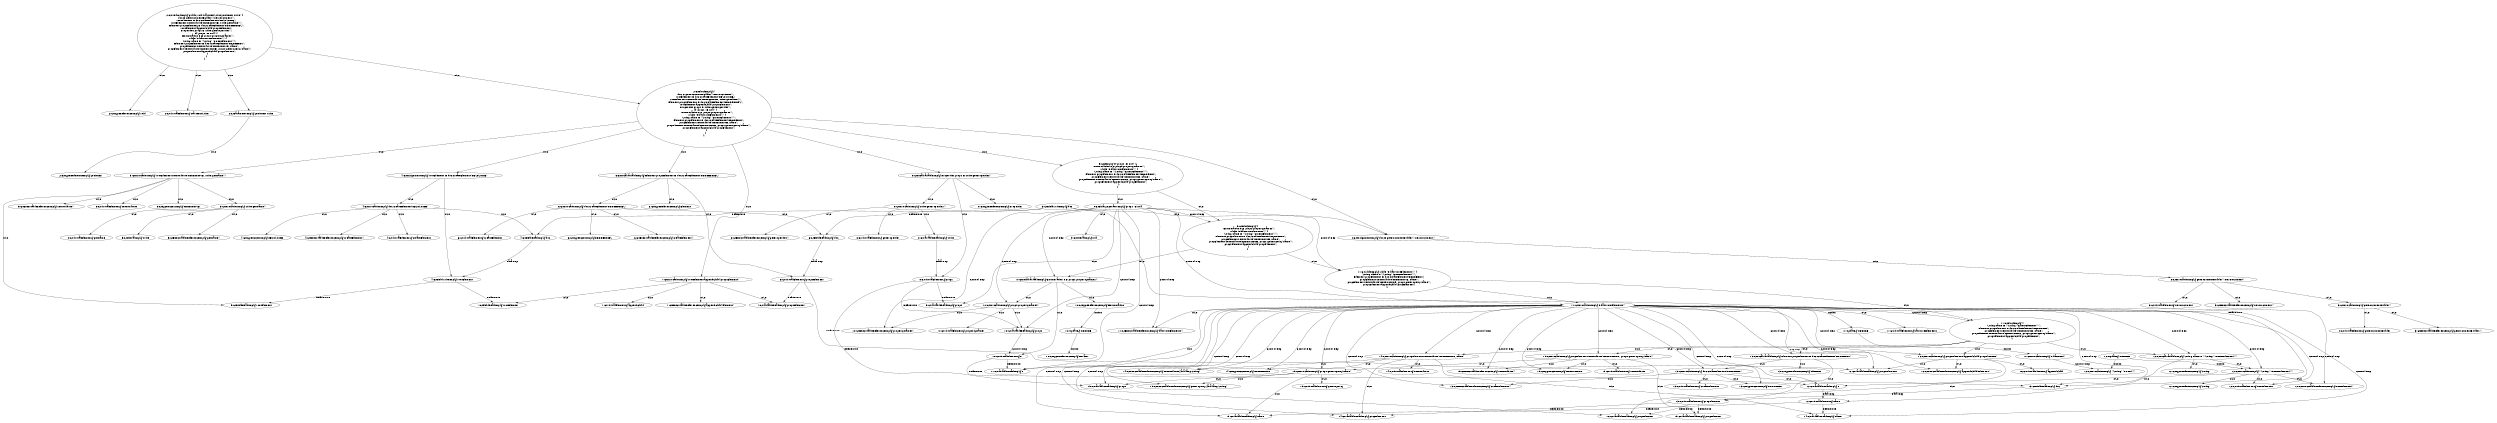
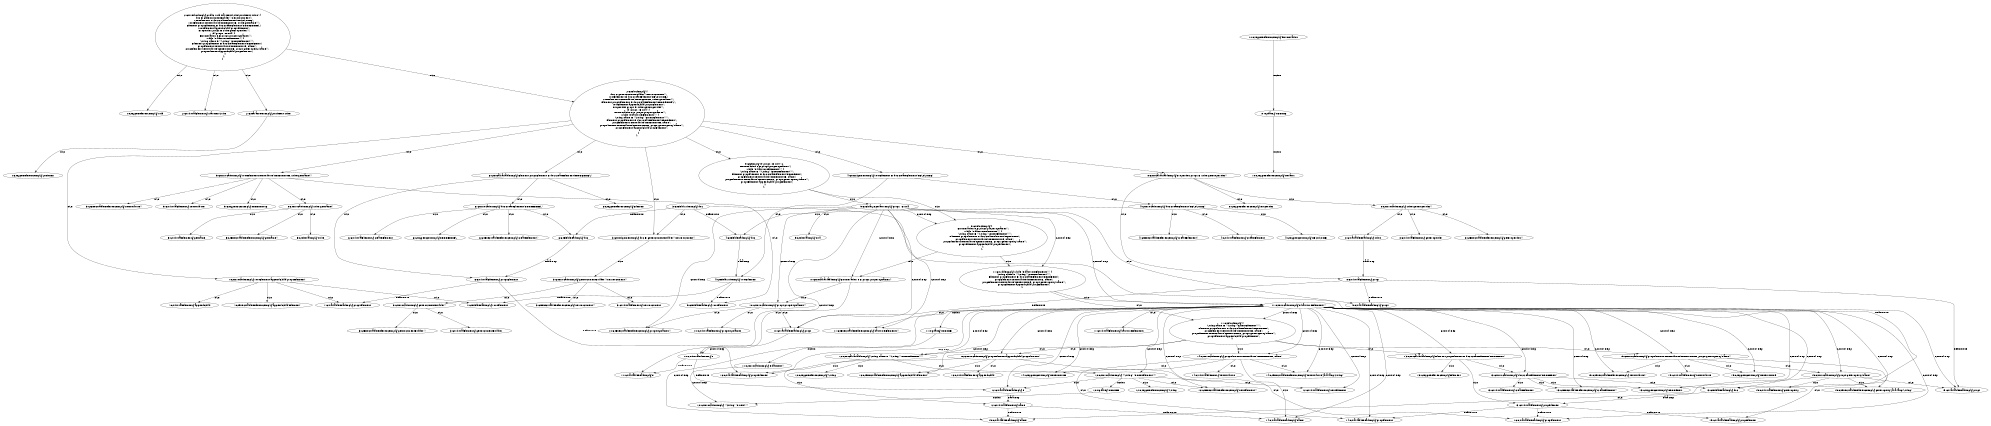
(1077, 292) -> none
(1199, 321) -> none
(2186, 362) -> (1117, 382)
